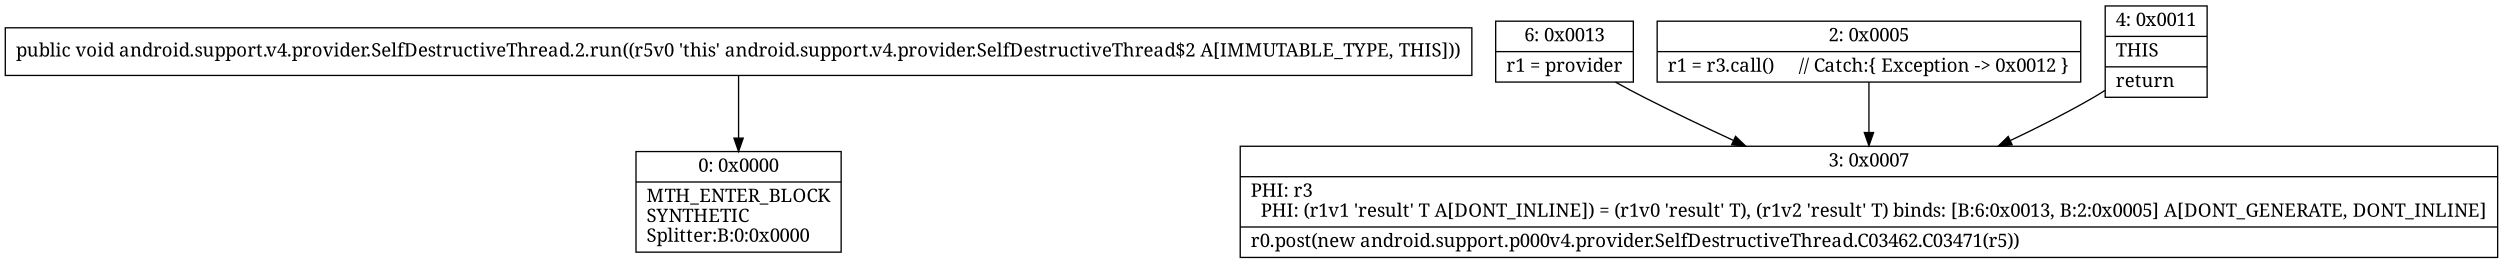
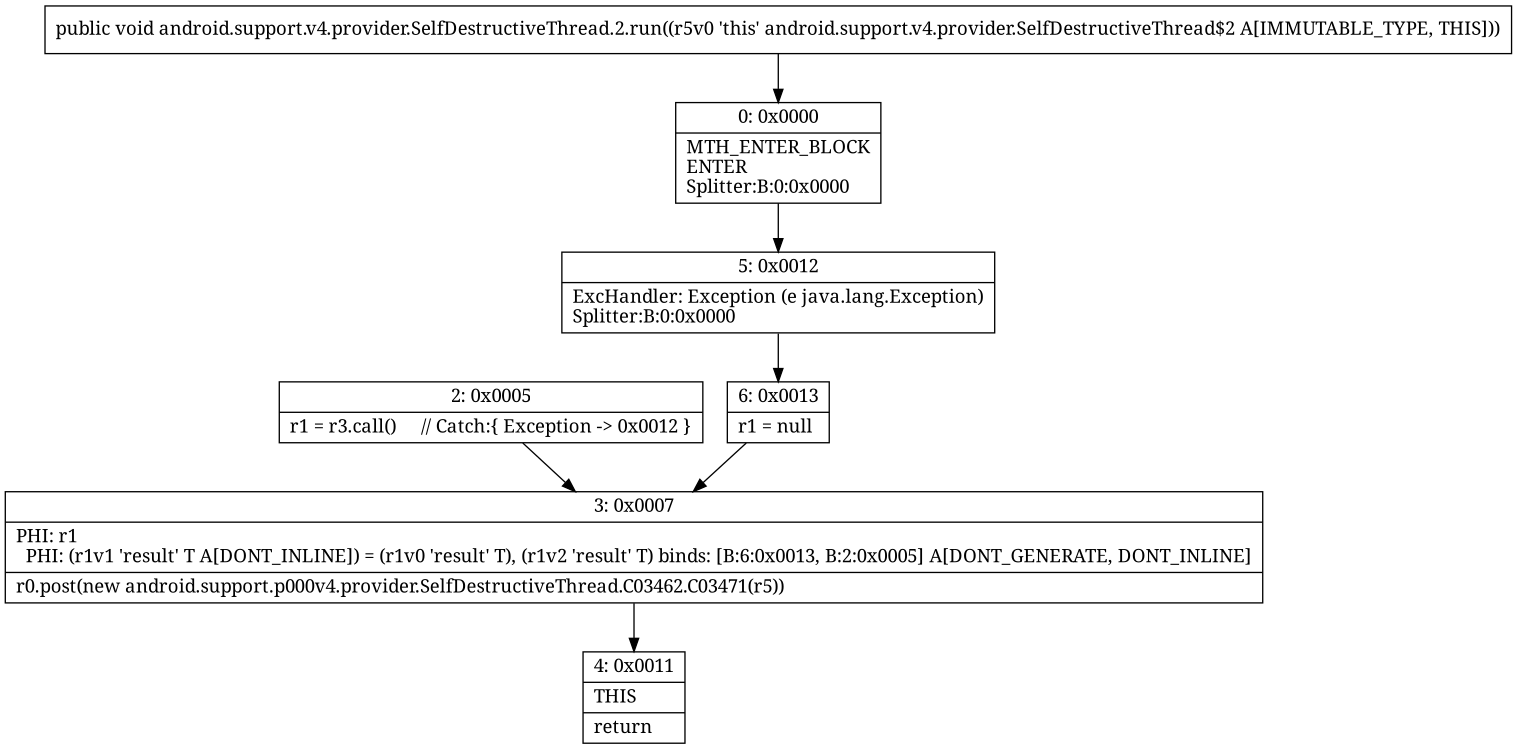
(1565, 66) -> (776, 427)
(2058, 117) -> (634, 621)
(1285, 191) -> (50, 537)
(698, 216) -> (717, 167)
none -> (778, 293)
